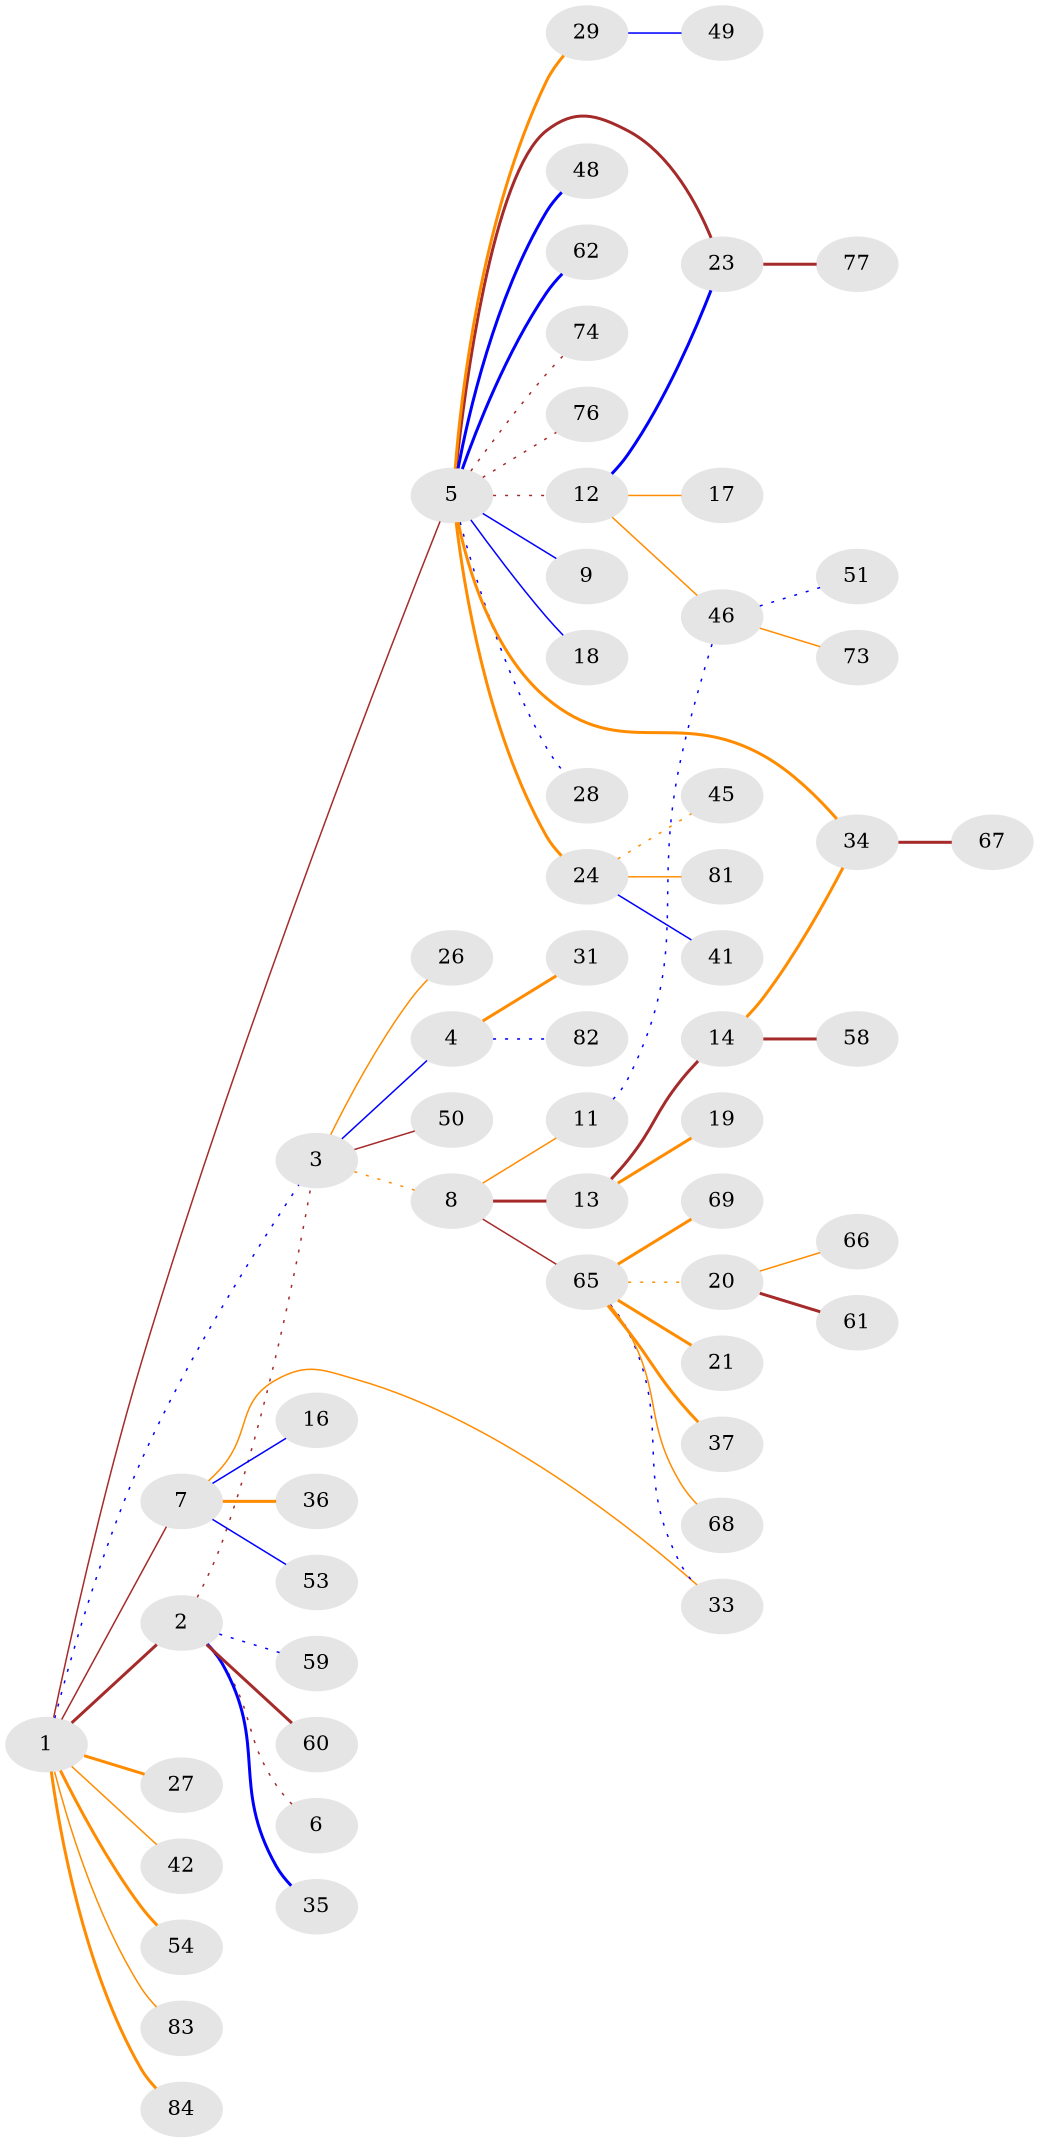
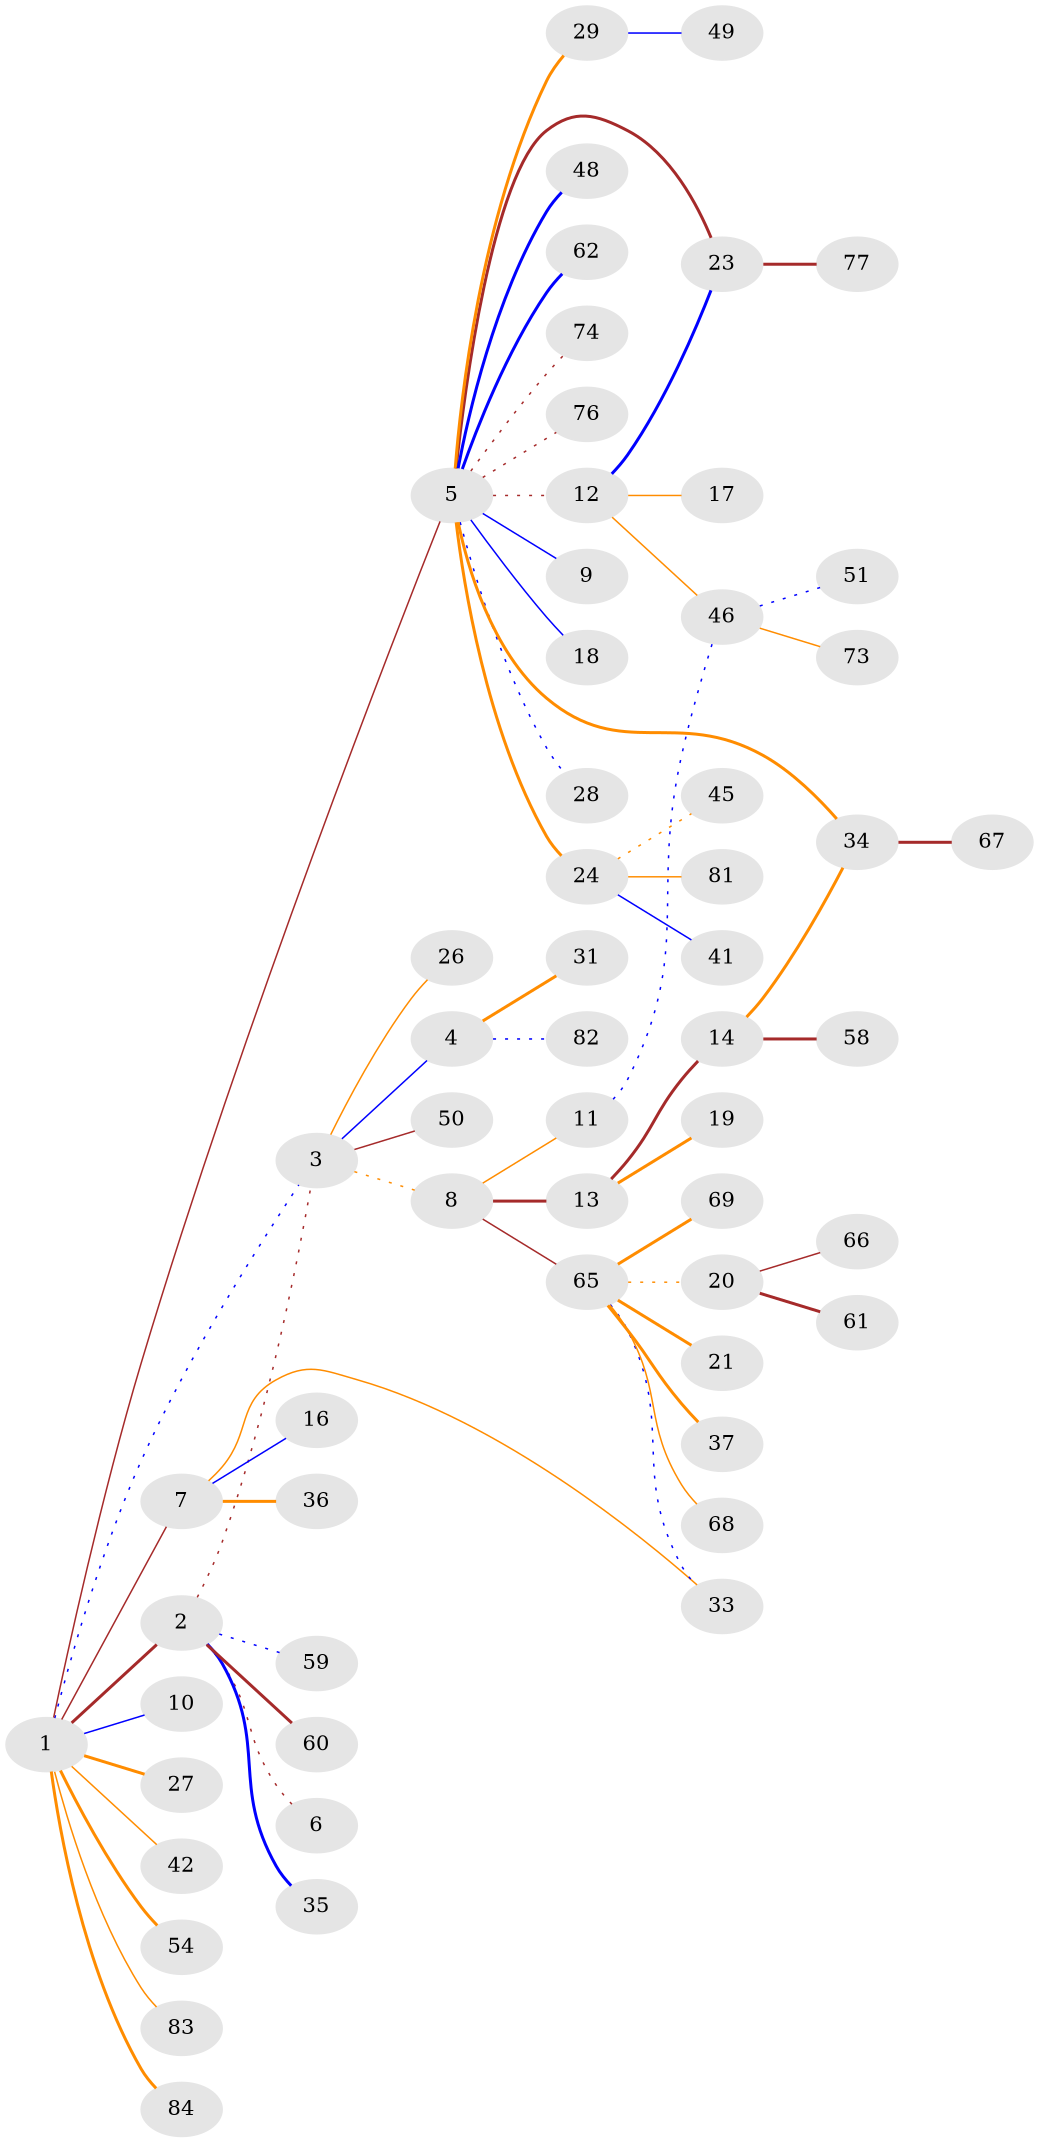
(790, 1262) -> (790, 1262)
(317, 1582) -> none
none -> (182, 1704)
